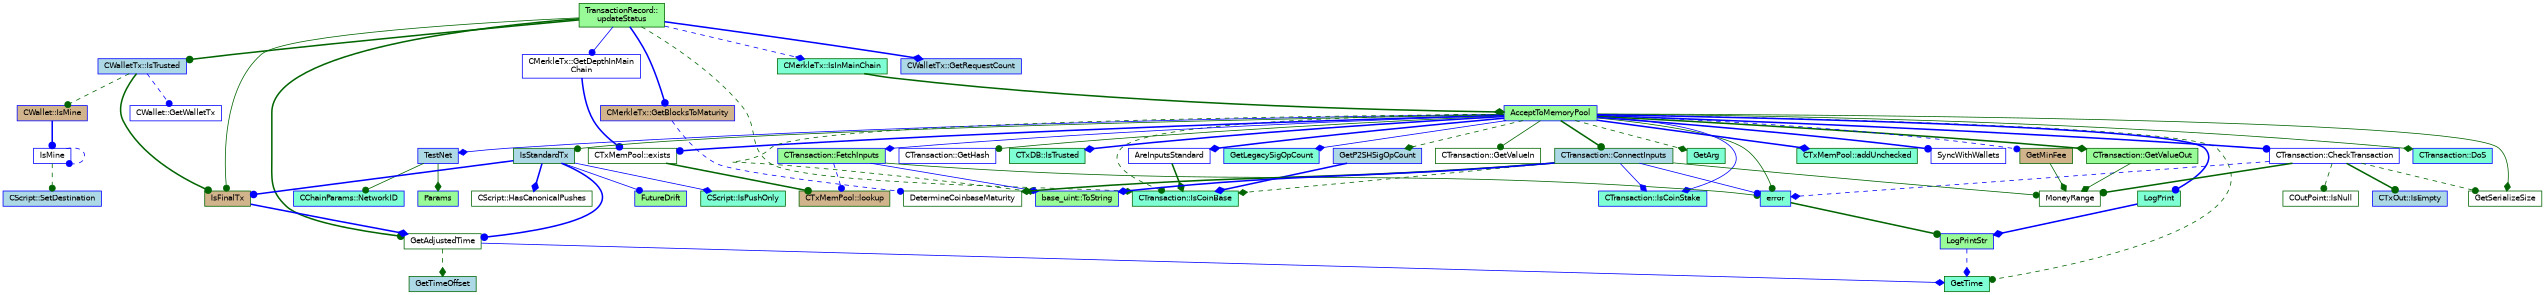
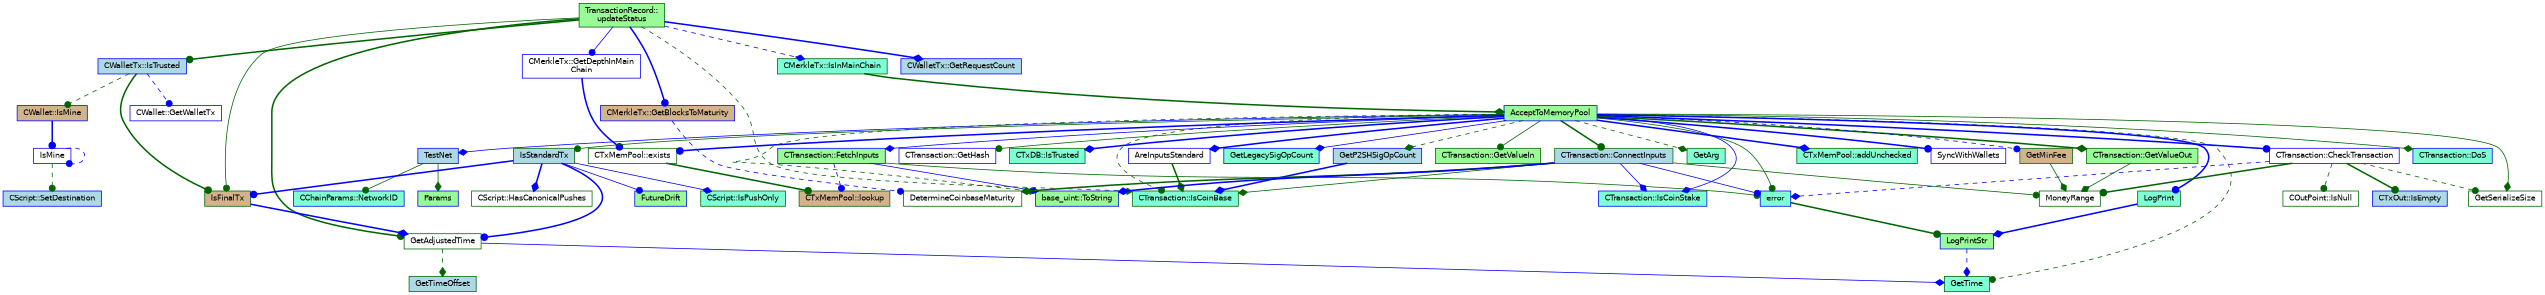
(1488, 156) -> (1488, 156)
(1347, 183) -> (1347, 183)
